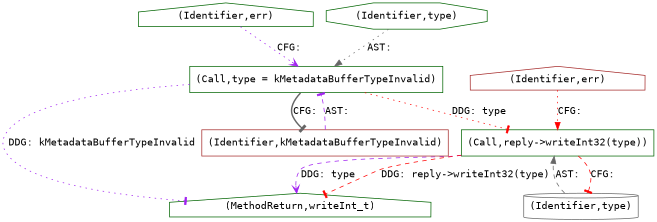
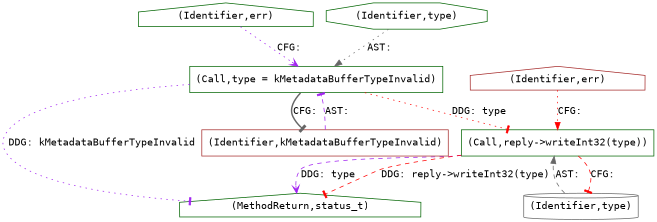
(300, 206) -> (300, 206)
